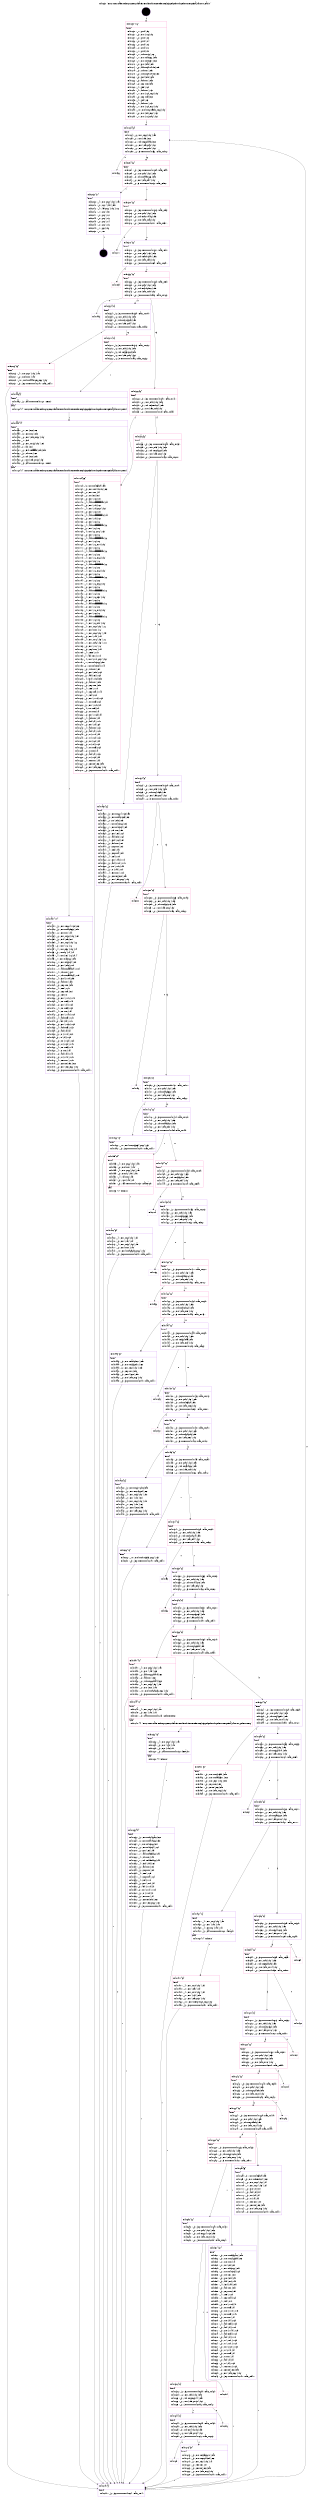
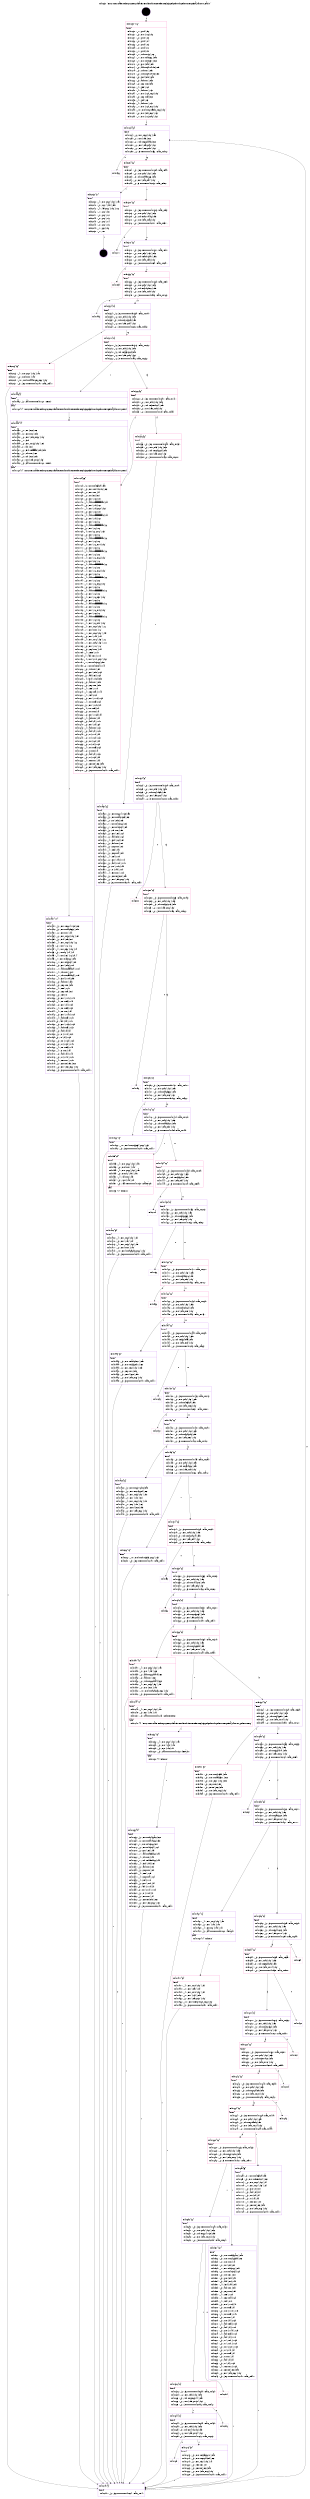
(155, 343) -> (140, 375)
(158, 617) -> none
